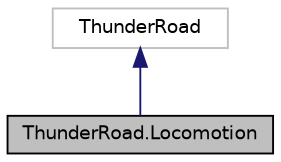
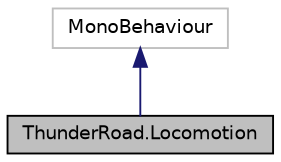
(140, 28) -> (140, 28)
